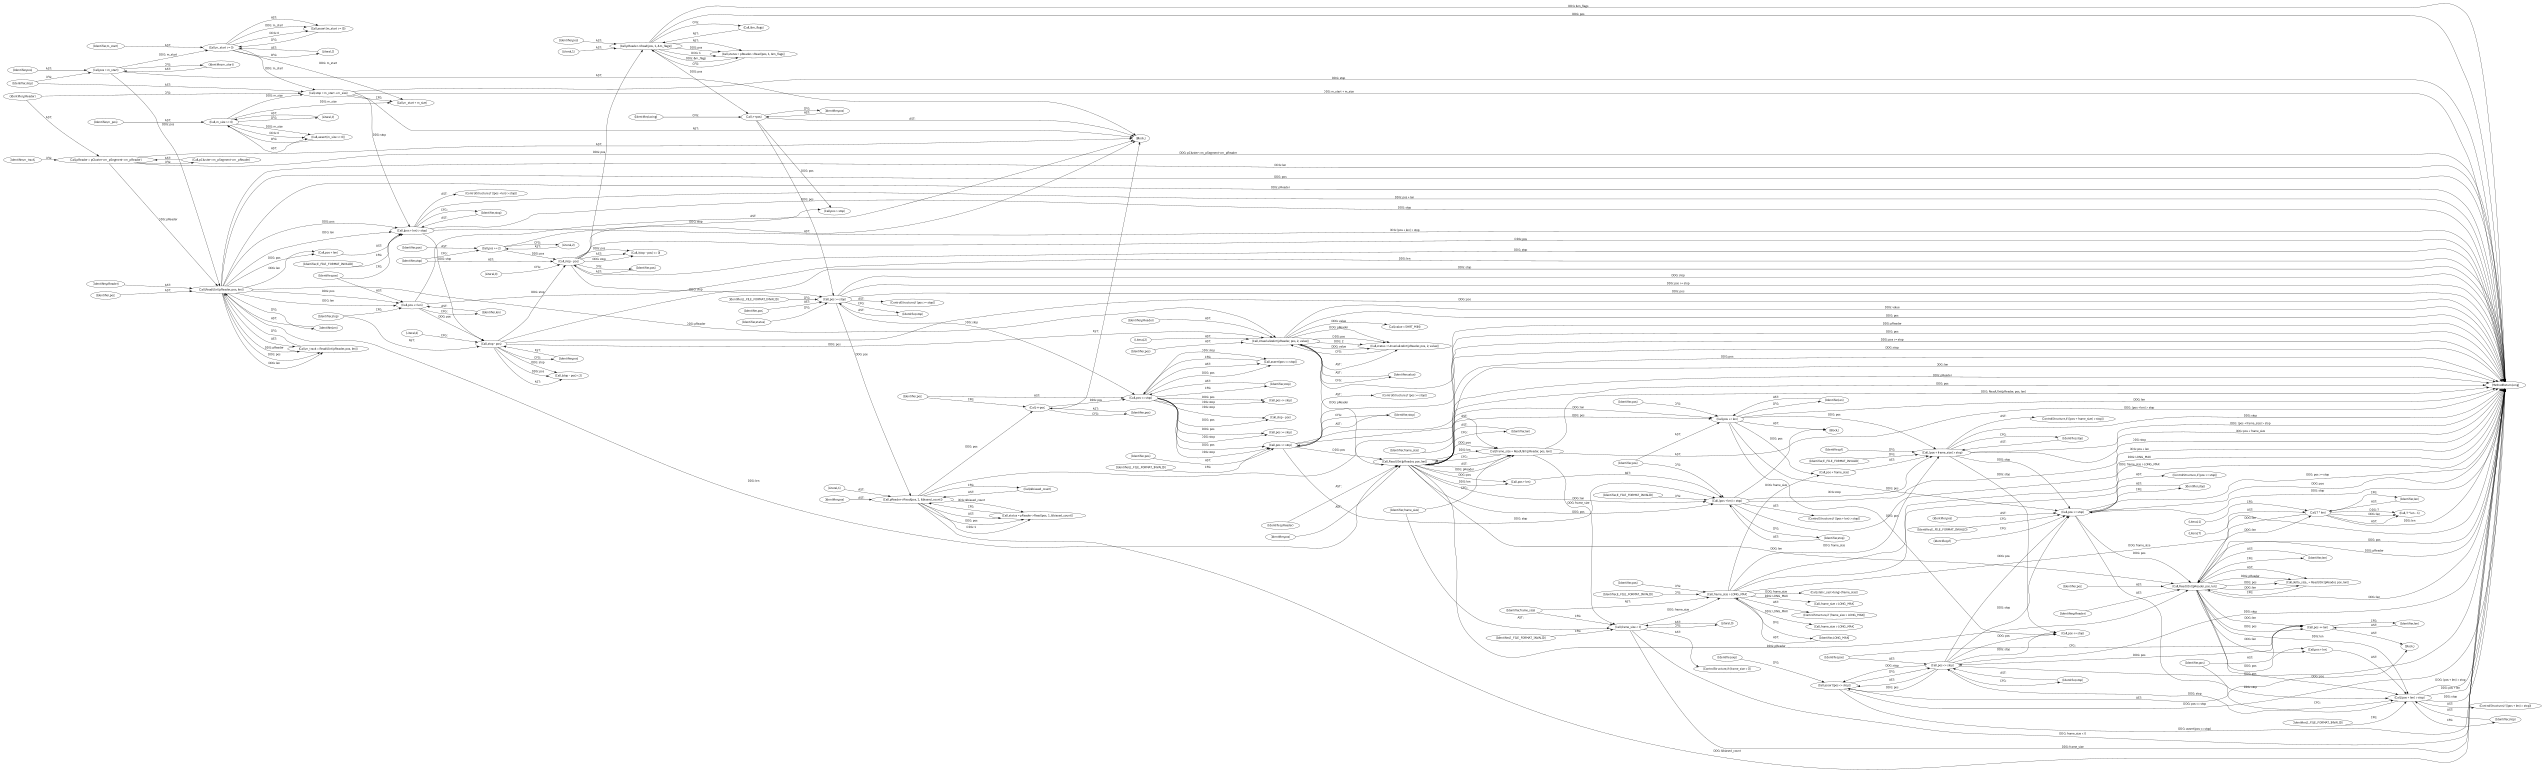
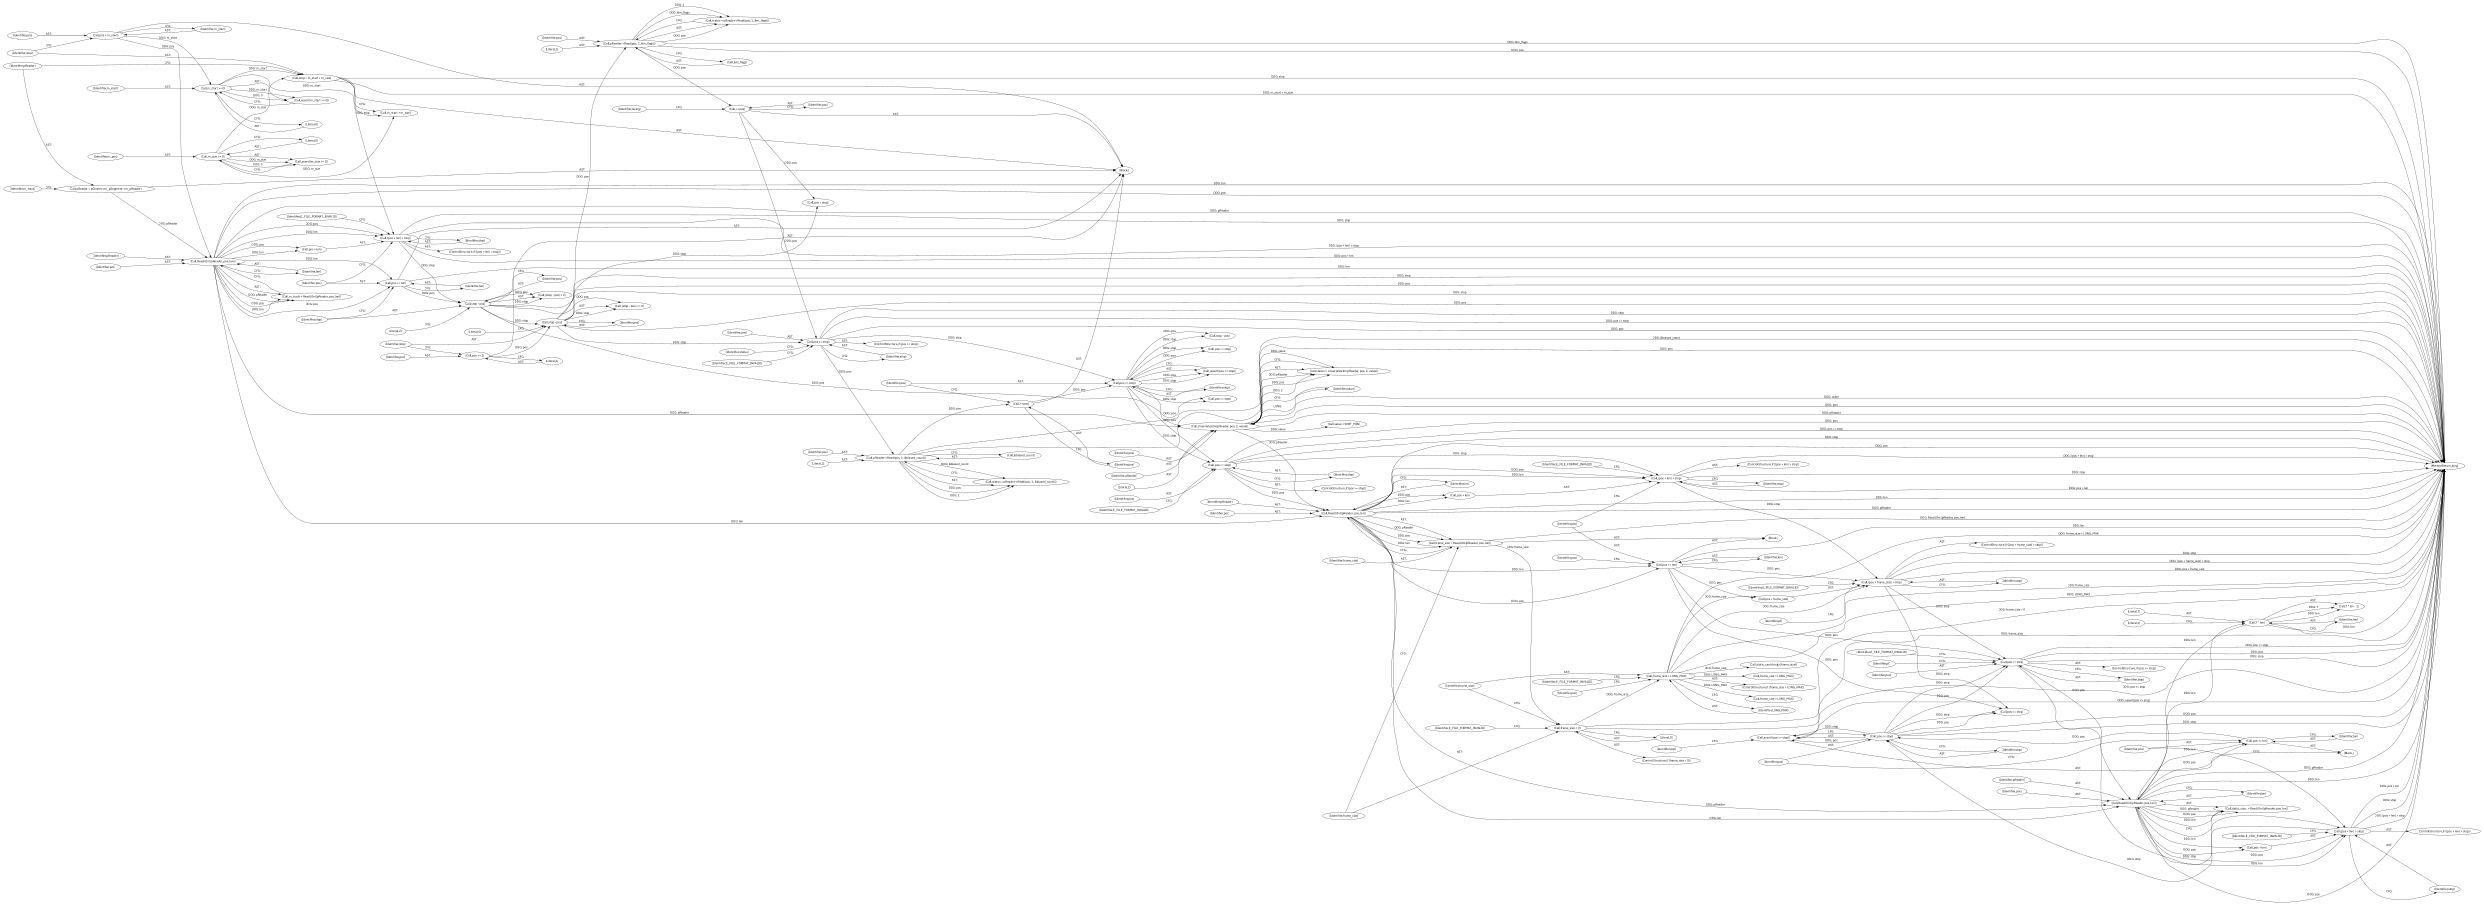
(1410, 154) -> none
(221, 160) -> none
(1339, 373) -> (1278, 406)
